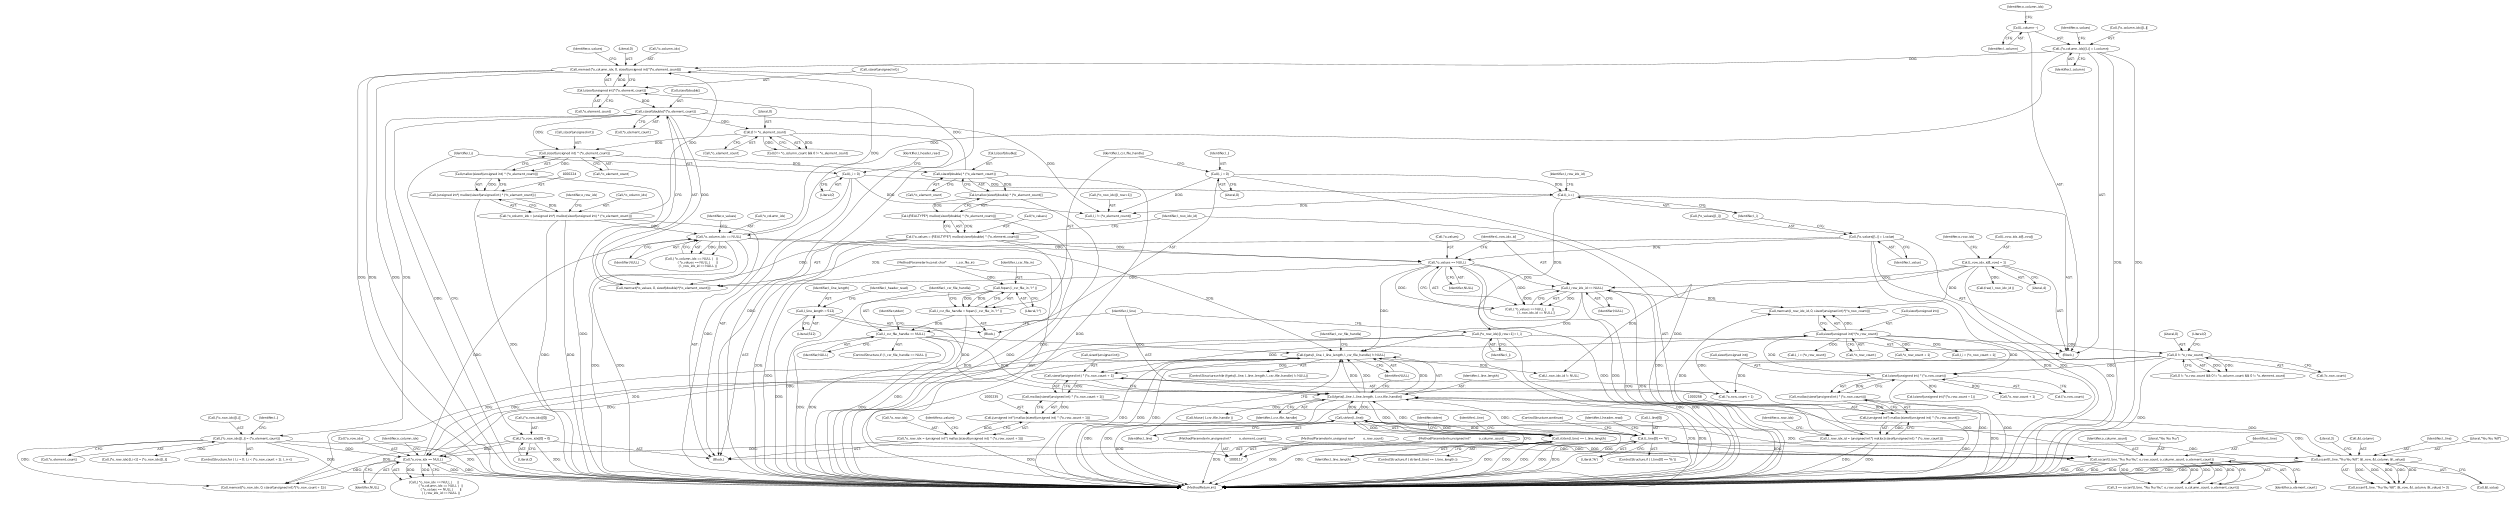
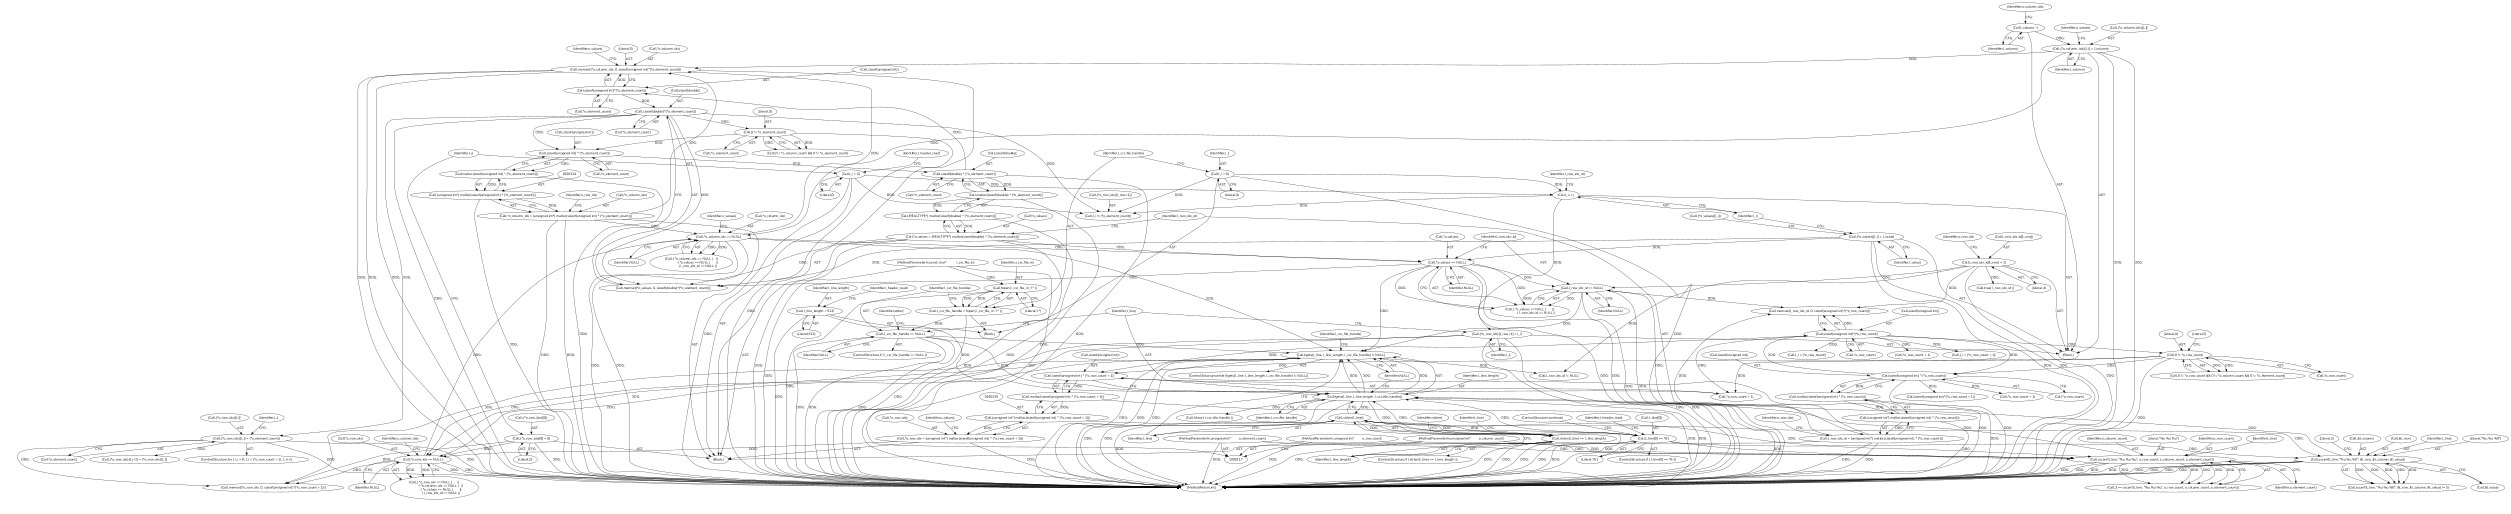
(2061, 38) -> (2061, 38)
(1695, 397) -> none
(1354, 407) -> (1354, 407)
(1342, 439) -> (1342, 439)
none -> (2216, 439)
none -> (2401, 439)
(336, 449) -> none
(1286, 449) -> (1286, 449)
